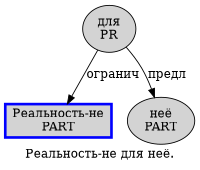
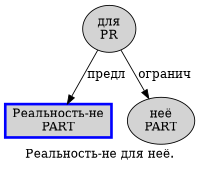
(113, 75) -> (107, 75)
(167, 75) -> (165, 75)
